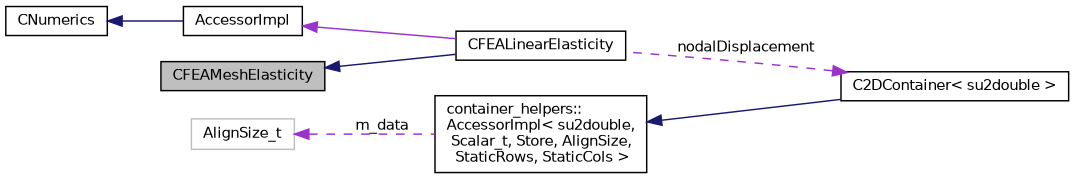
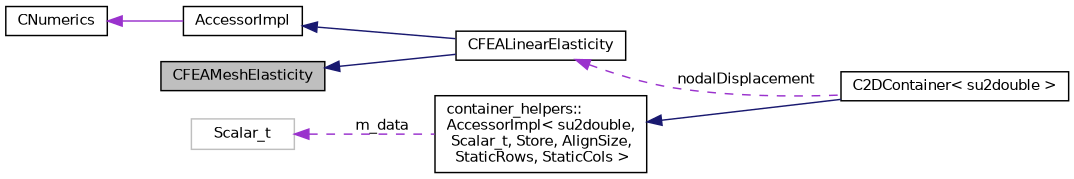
(153, 21) -> (153, 21)
(387, 33) -> (387, 33)
(729, 61) -> (713, 93)
(243, 134) -> (243, 134)
